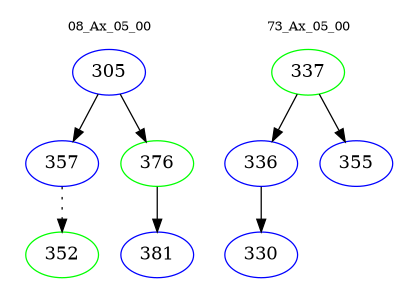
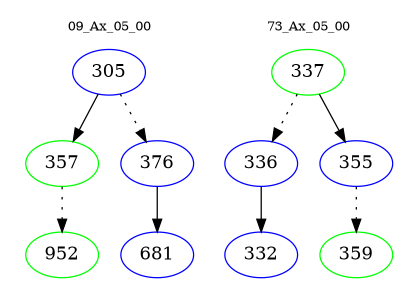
(110, 27) -> (110, 27)
(130, 112) -> (130, 112)
(288, 112) -> (288, 112)
(62, 164) -> (62, 164)
(157, 164) -> (157, 164)
(62, 255) -> (62, 255)
(157, 255) -> (157, 255)
(261, 255) -> (261, 255)
none -> (356, 255)
